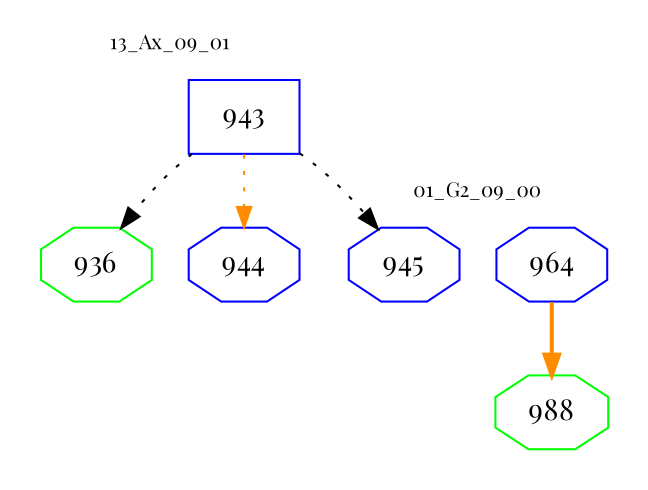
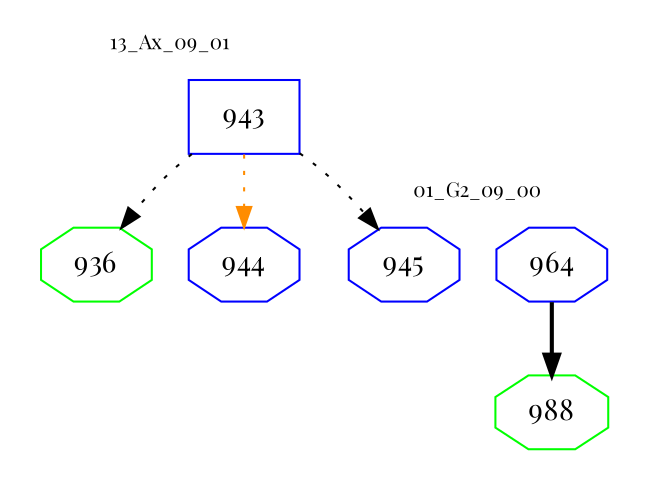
(552, 328) -> (552, 328)
